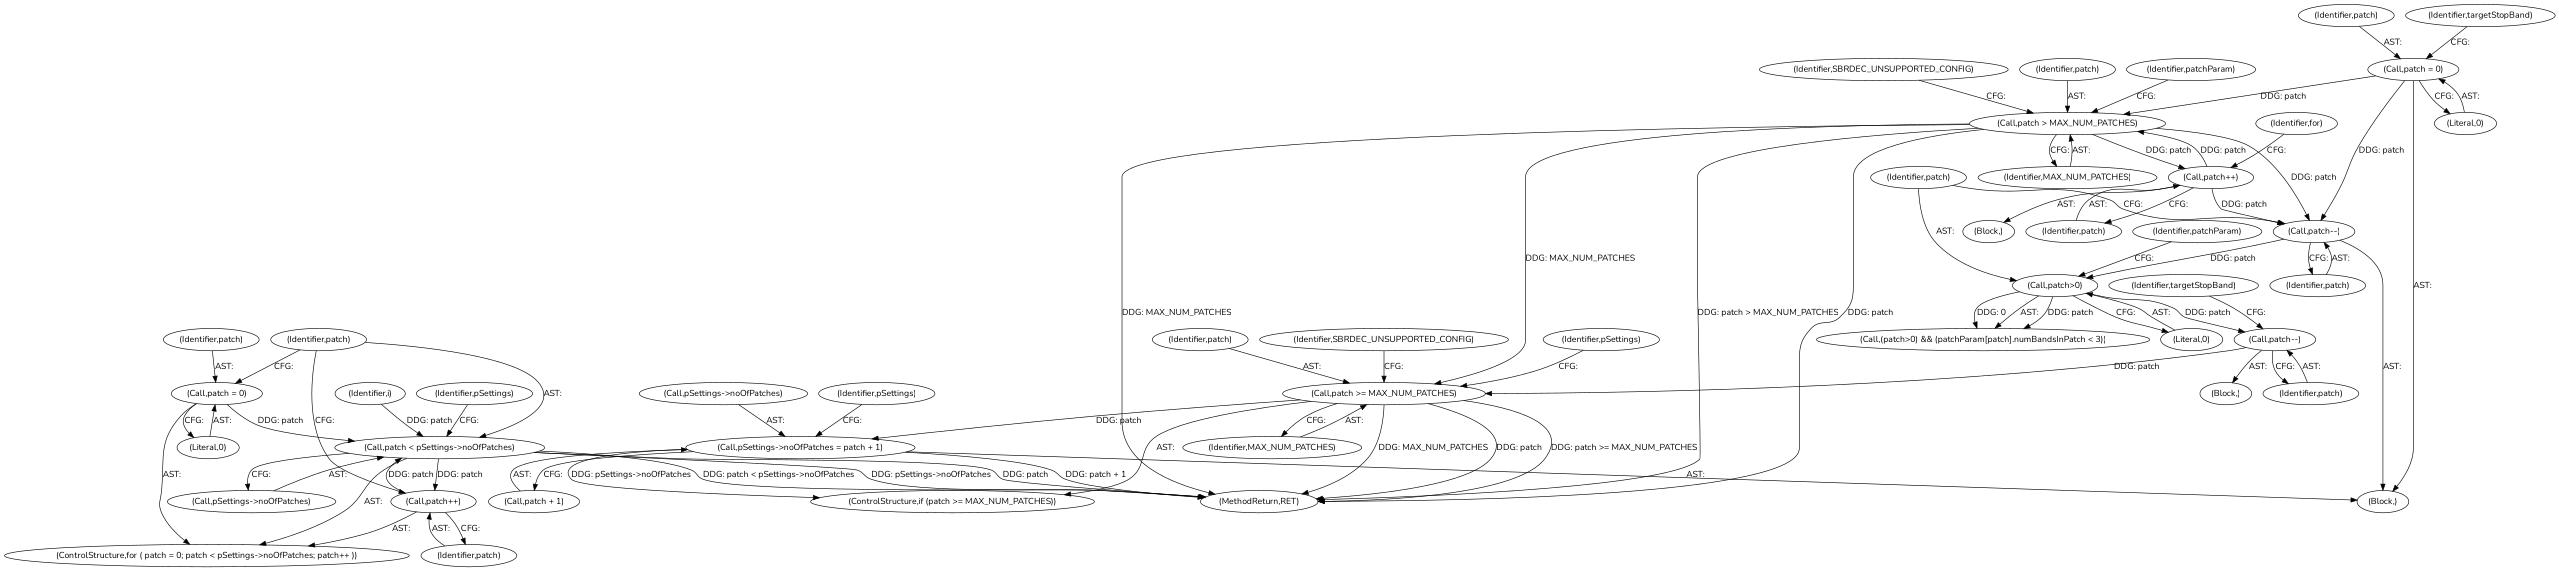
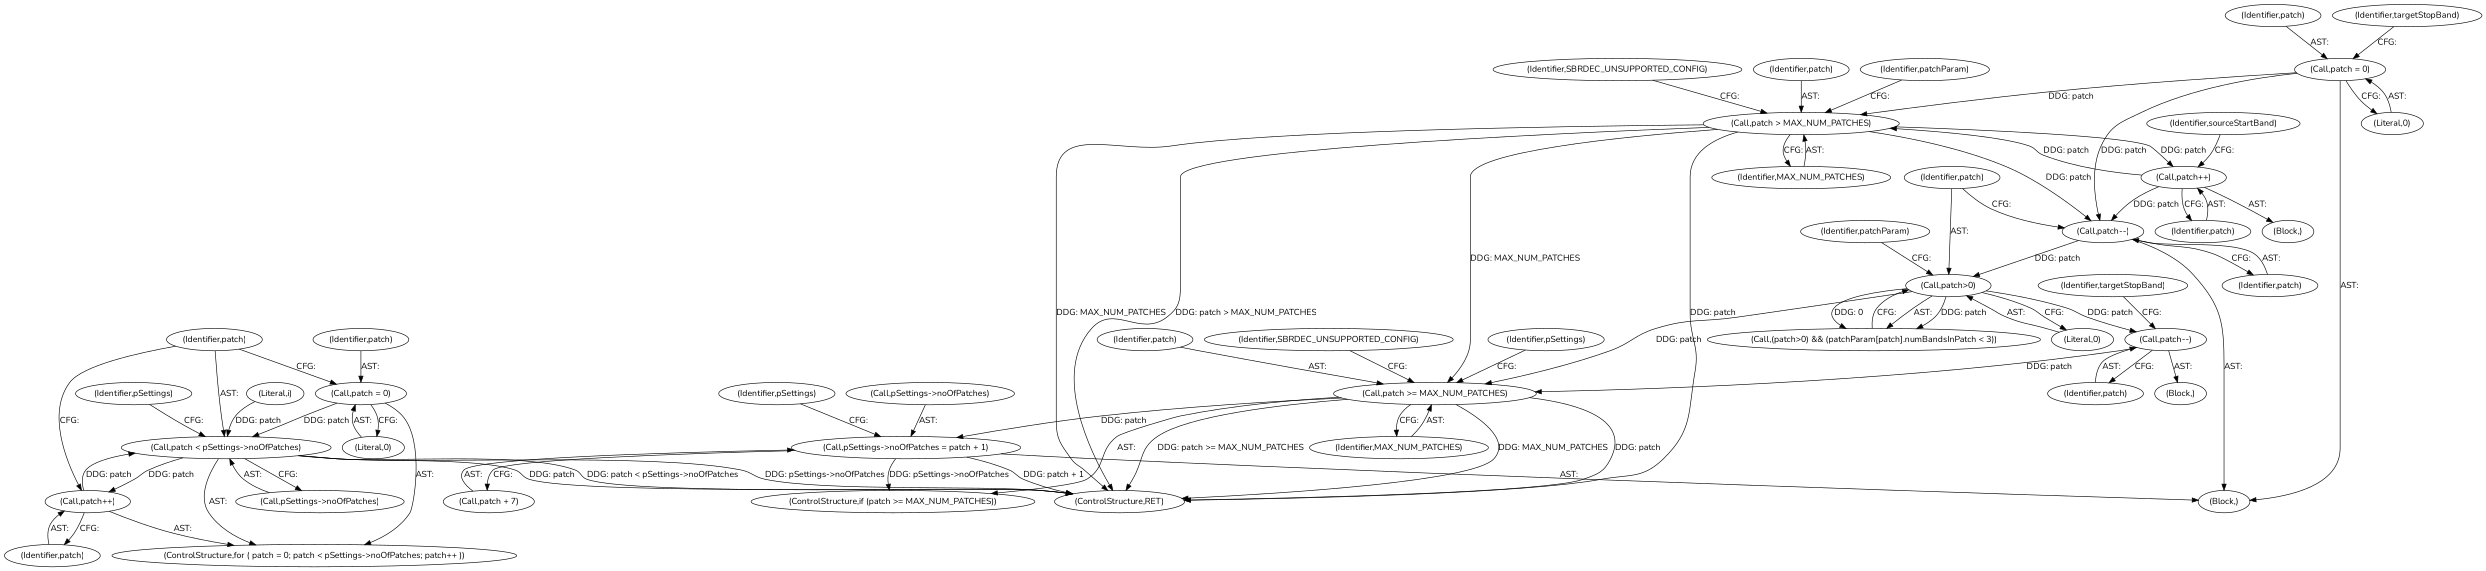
(2297, 124) -> (2223, 124)
none -> (1880, 305)
none -> (1698, 321)
(370, 394) -> (275, 394)
(534, 502) -> (489, 502)
(1259, 502) -> (1120, 502)
